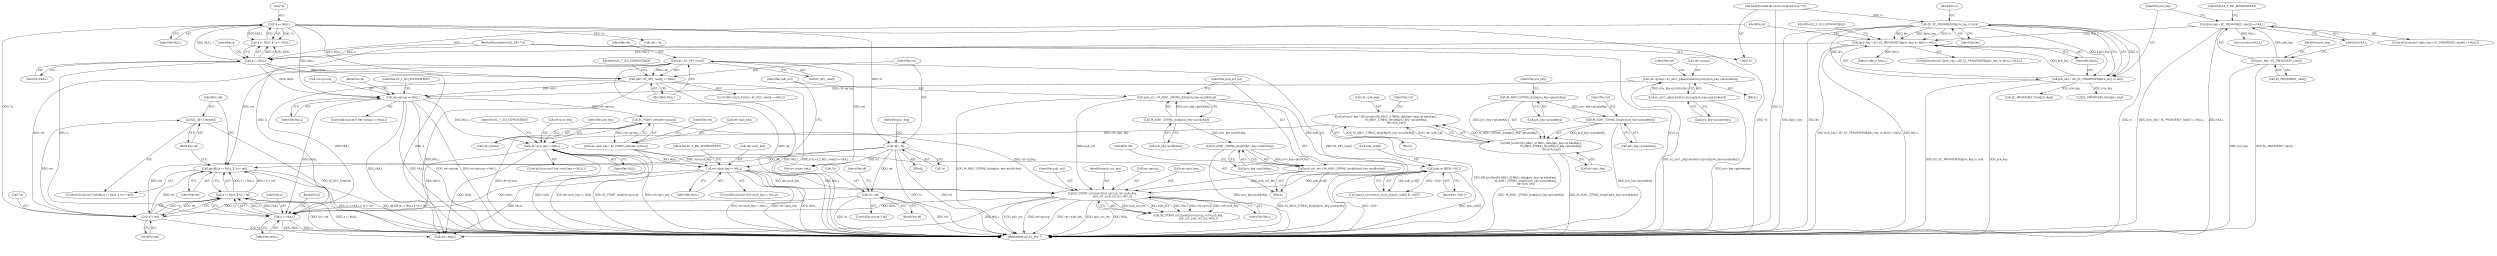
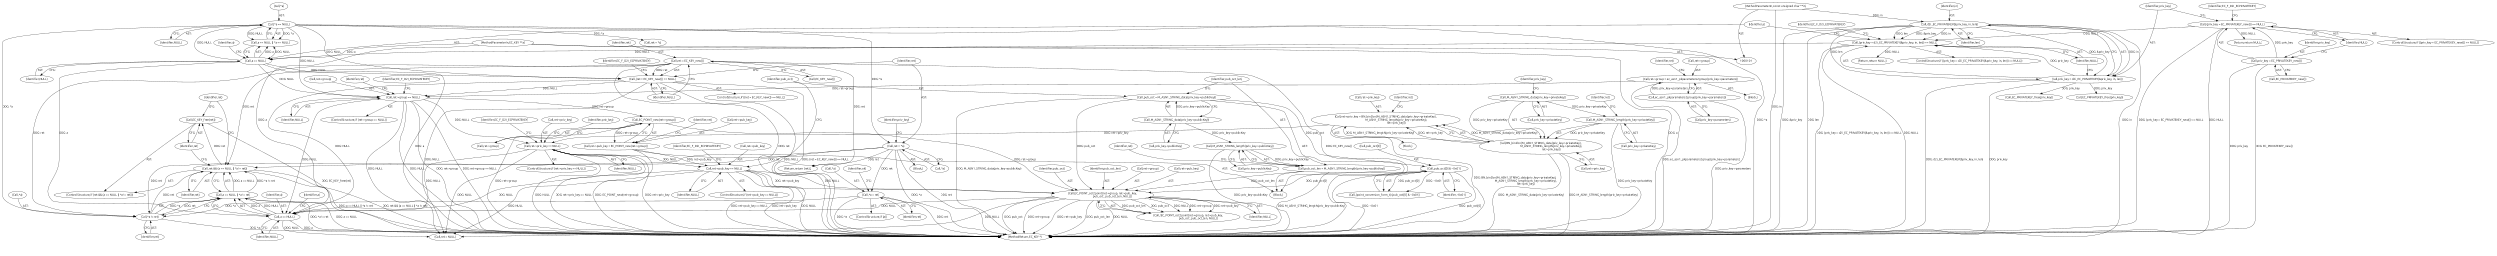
(45, 150) -> (211, 146)
